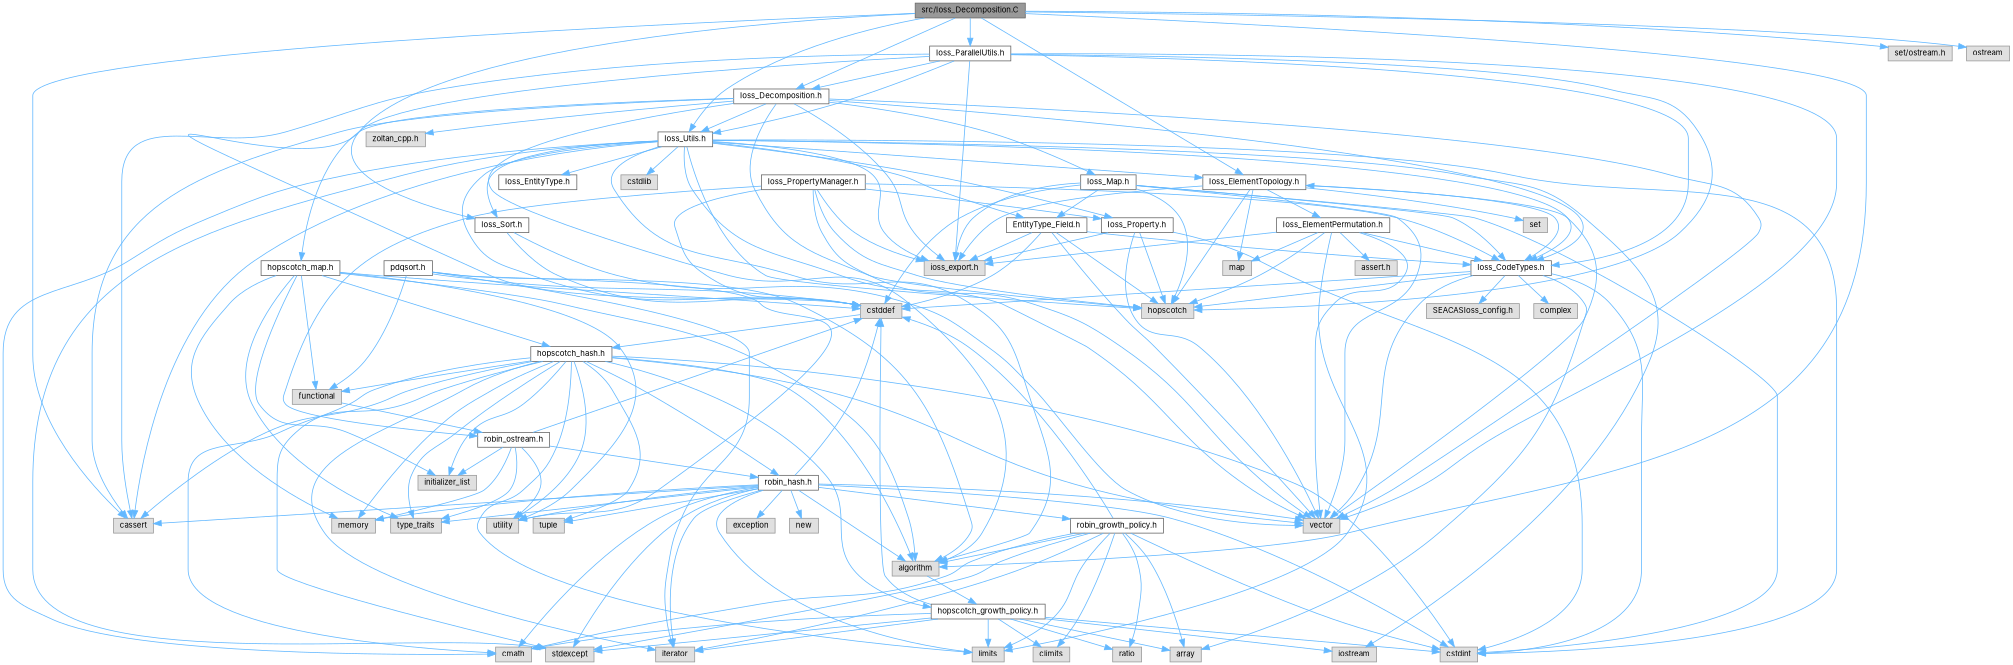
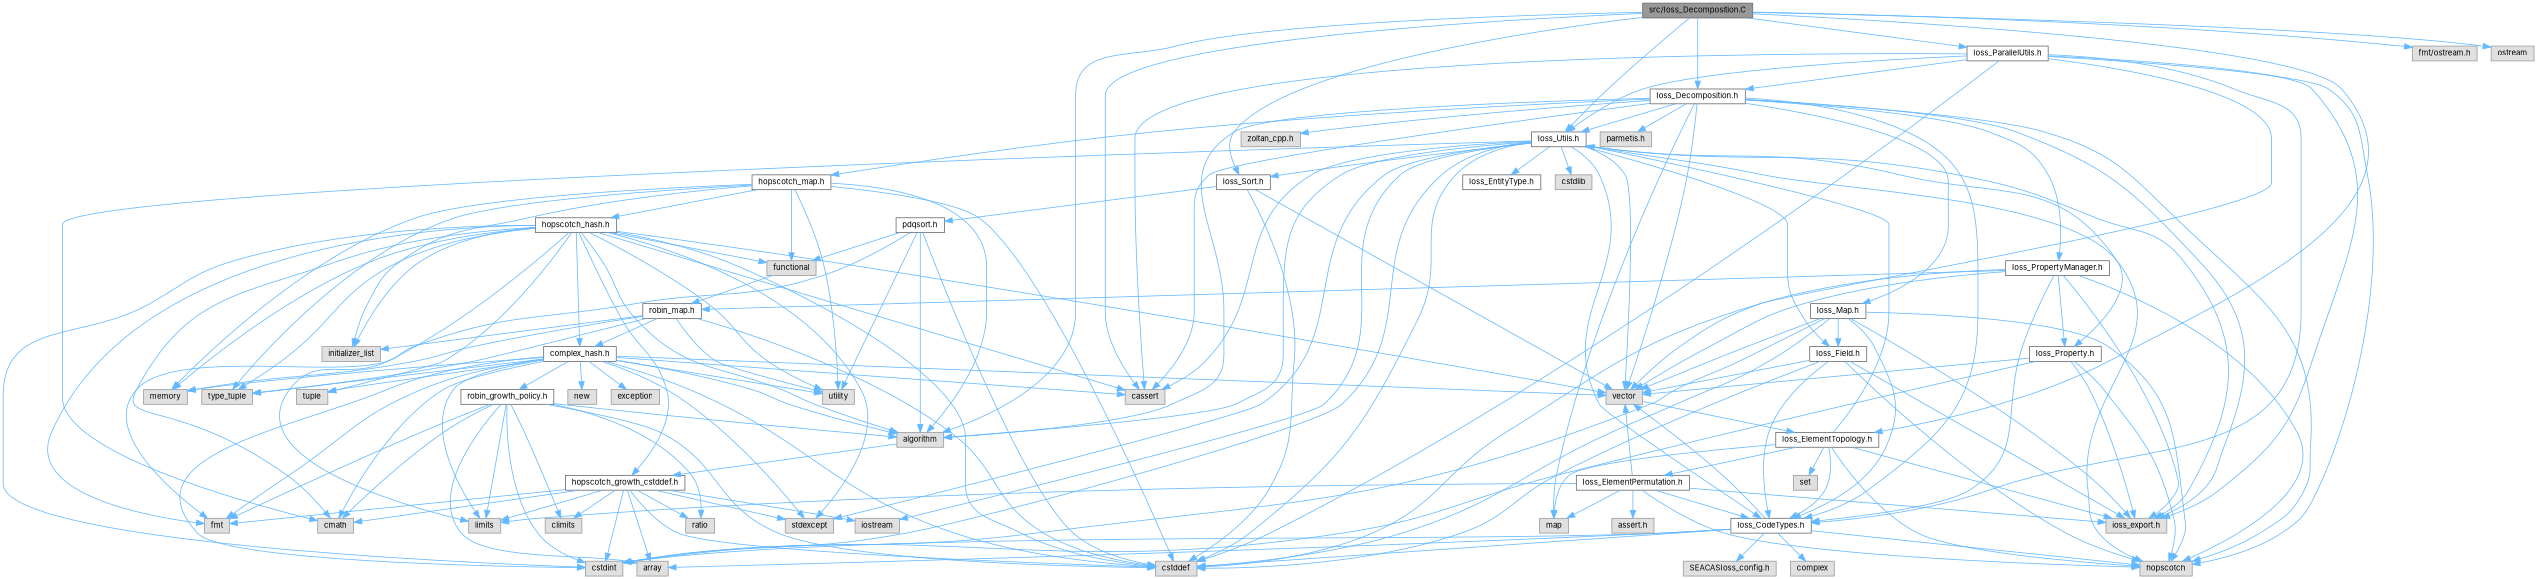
(1920, 53) -> (2445, 53)
none -> (1964, 125)
none -> (1626, 139)
(954, 160) -> (1851, 207)
none -> (1085, 203)
(1047, 225) -> (1838, 354)
none -> (1608, 302)
(740, 331) -> (908, 362)
(514, 440) -> (672, 311)
(788, 483) -> (580, 354)
(416, 526) -> (227, 397)
(849, 602) -> none
(988, 612) -> (625, 483)
(675, 654) -> (217, 526)
